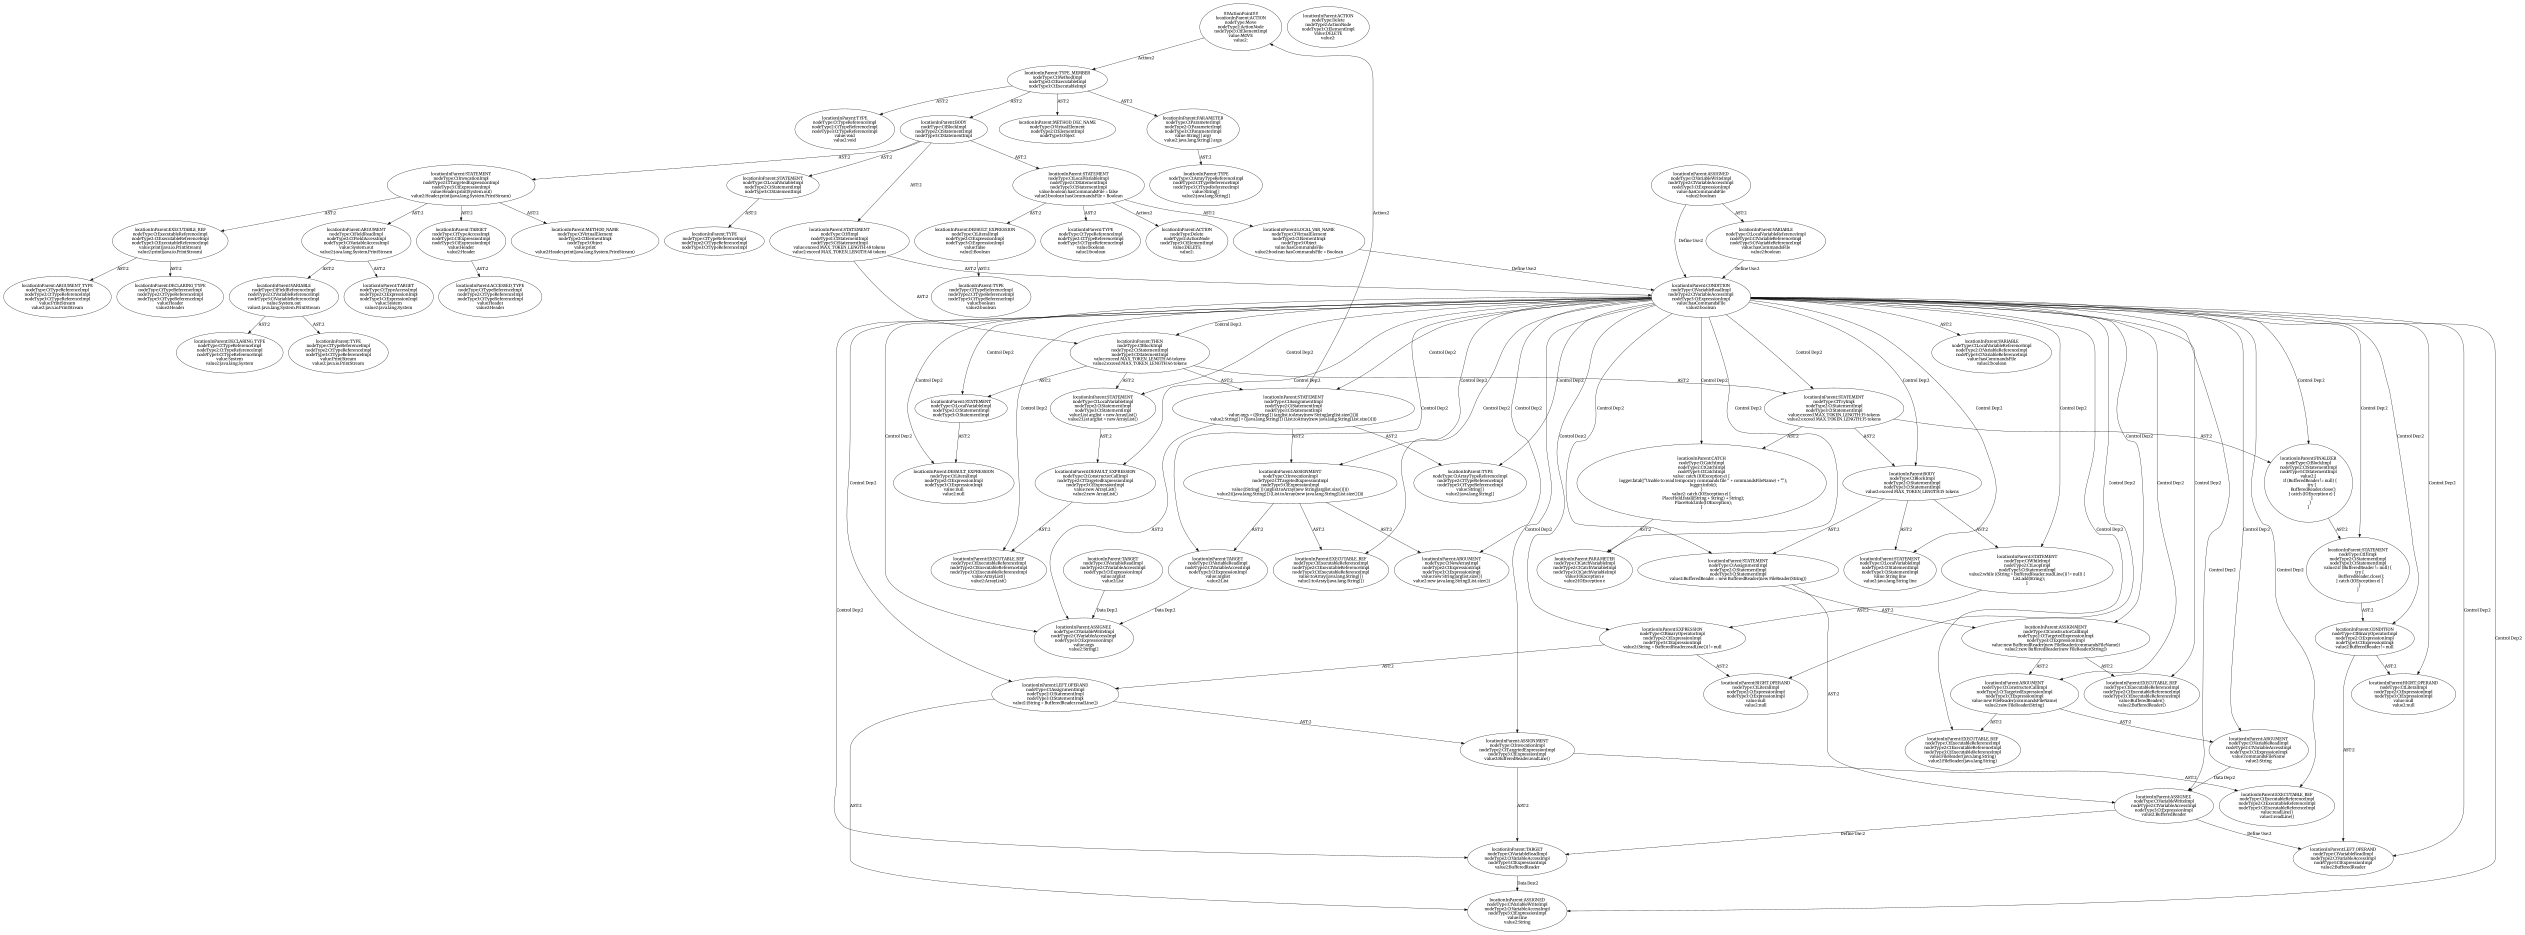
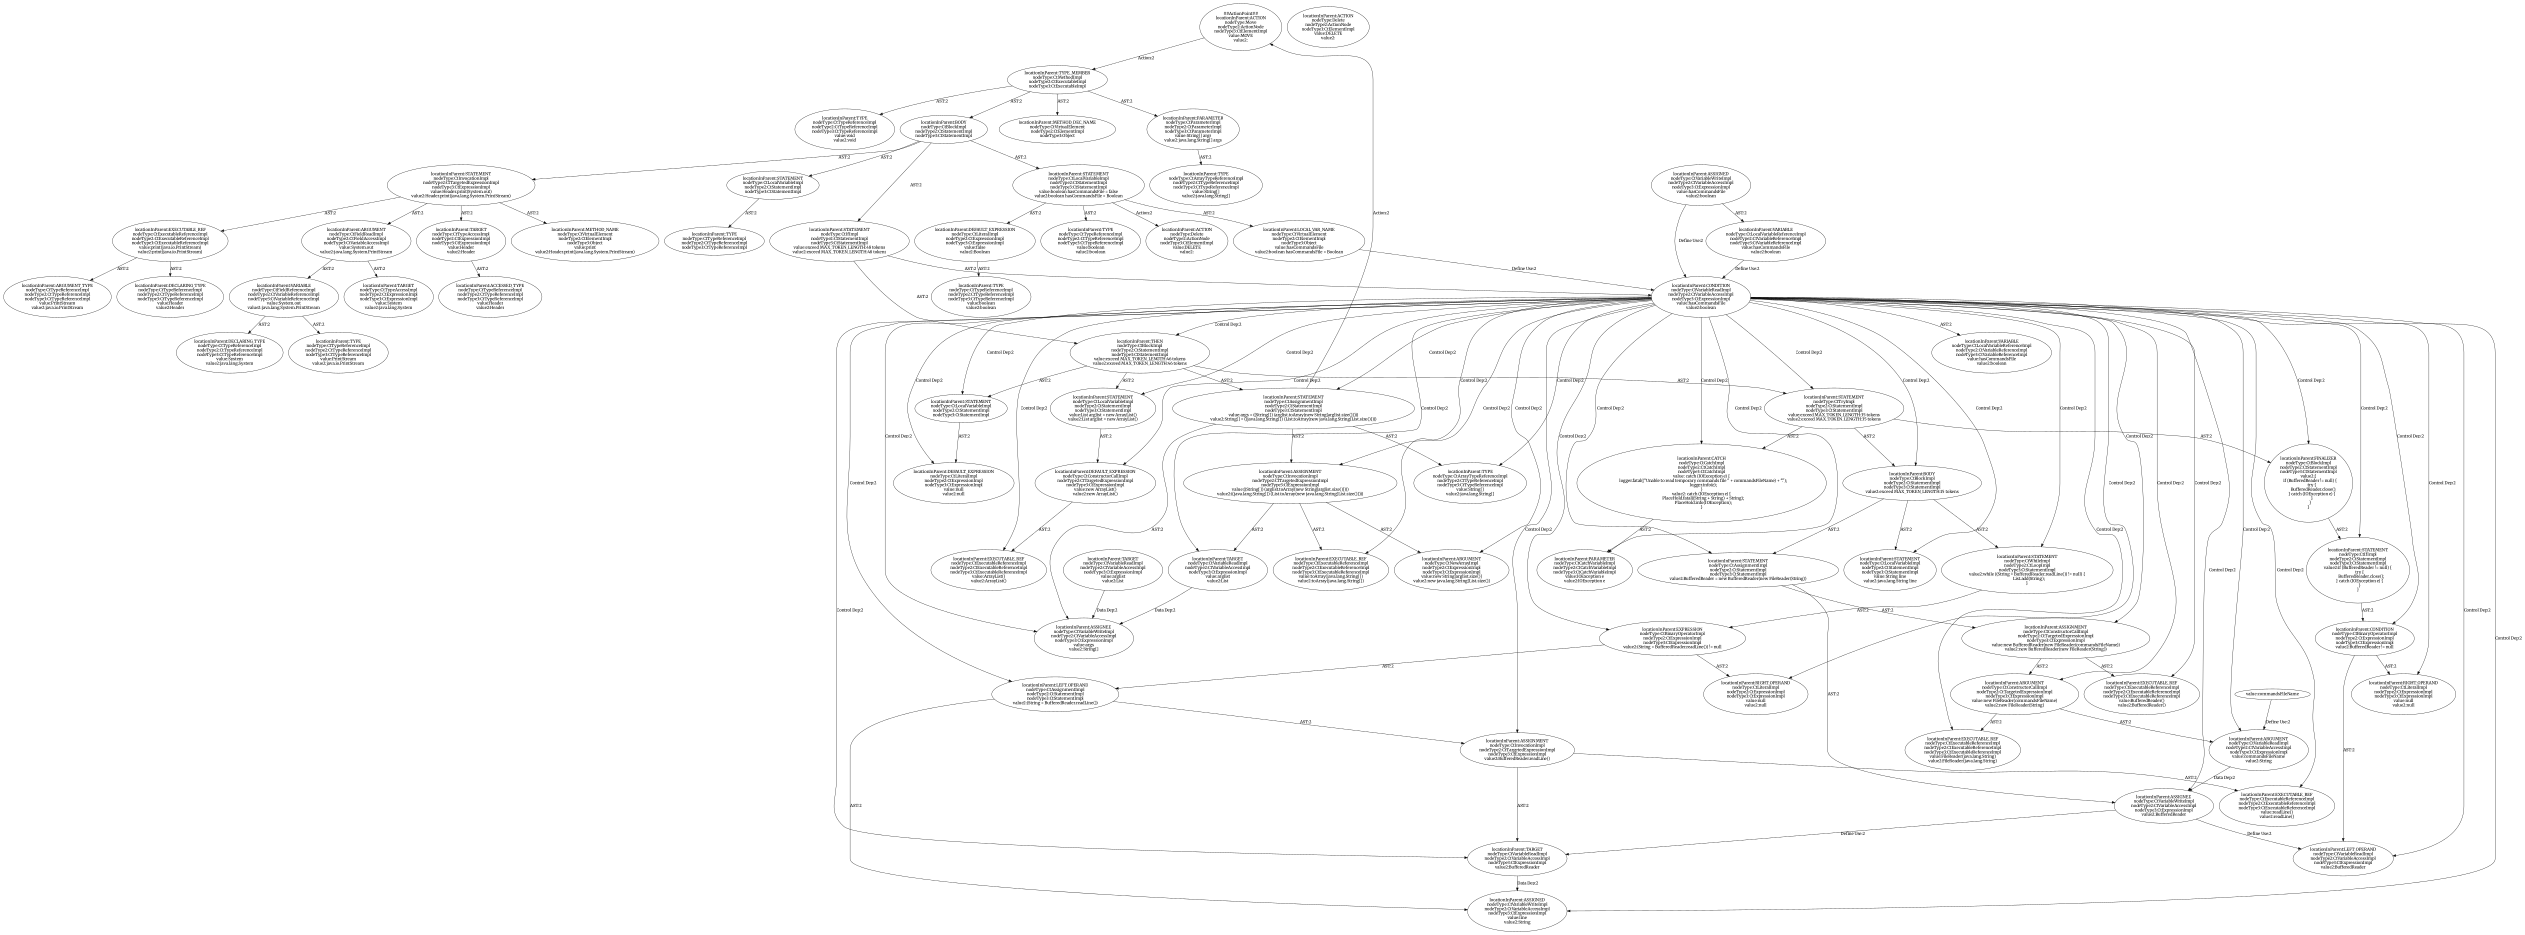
none -> (2273, 694)
